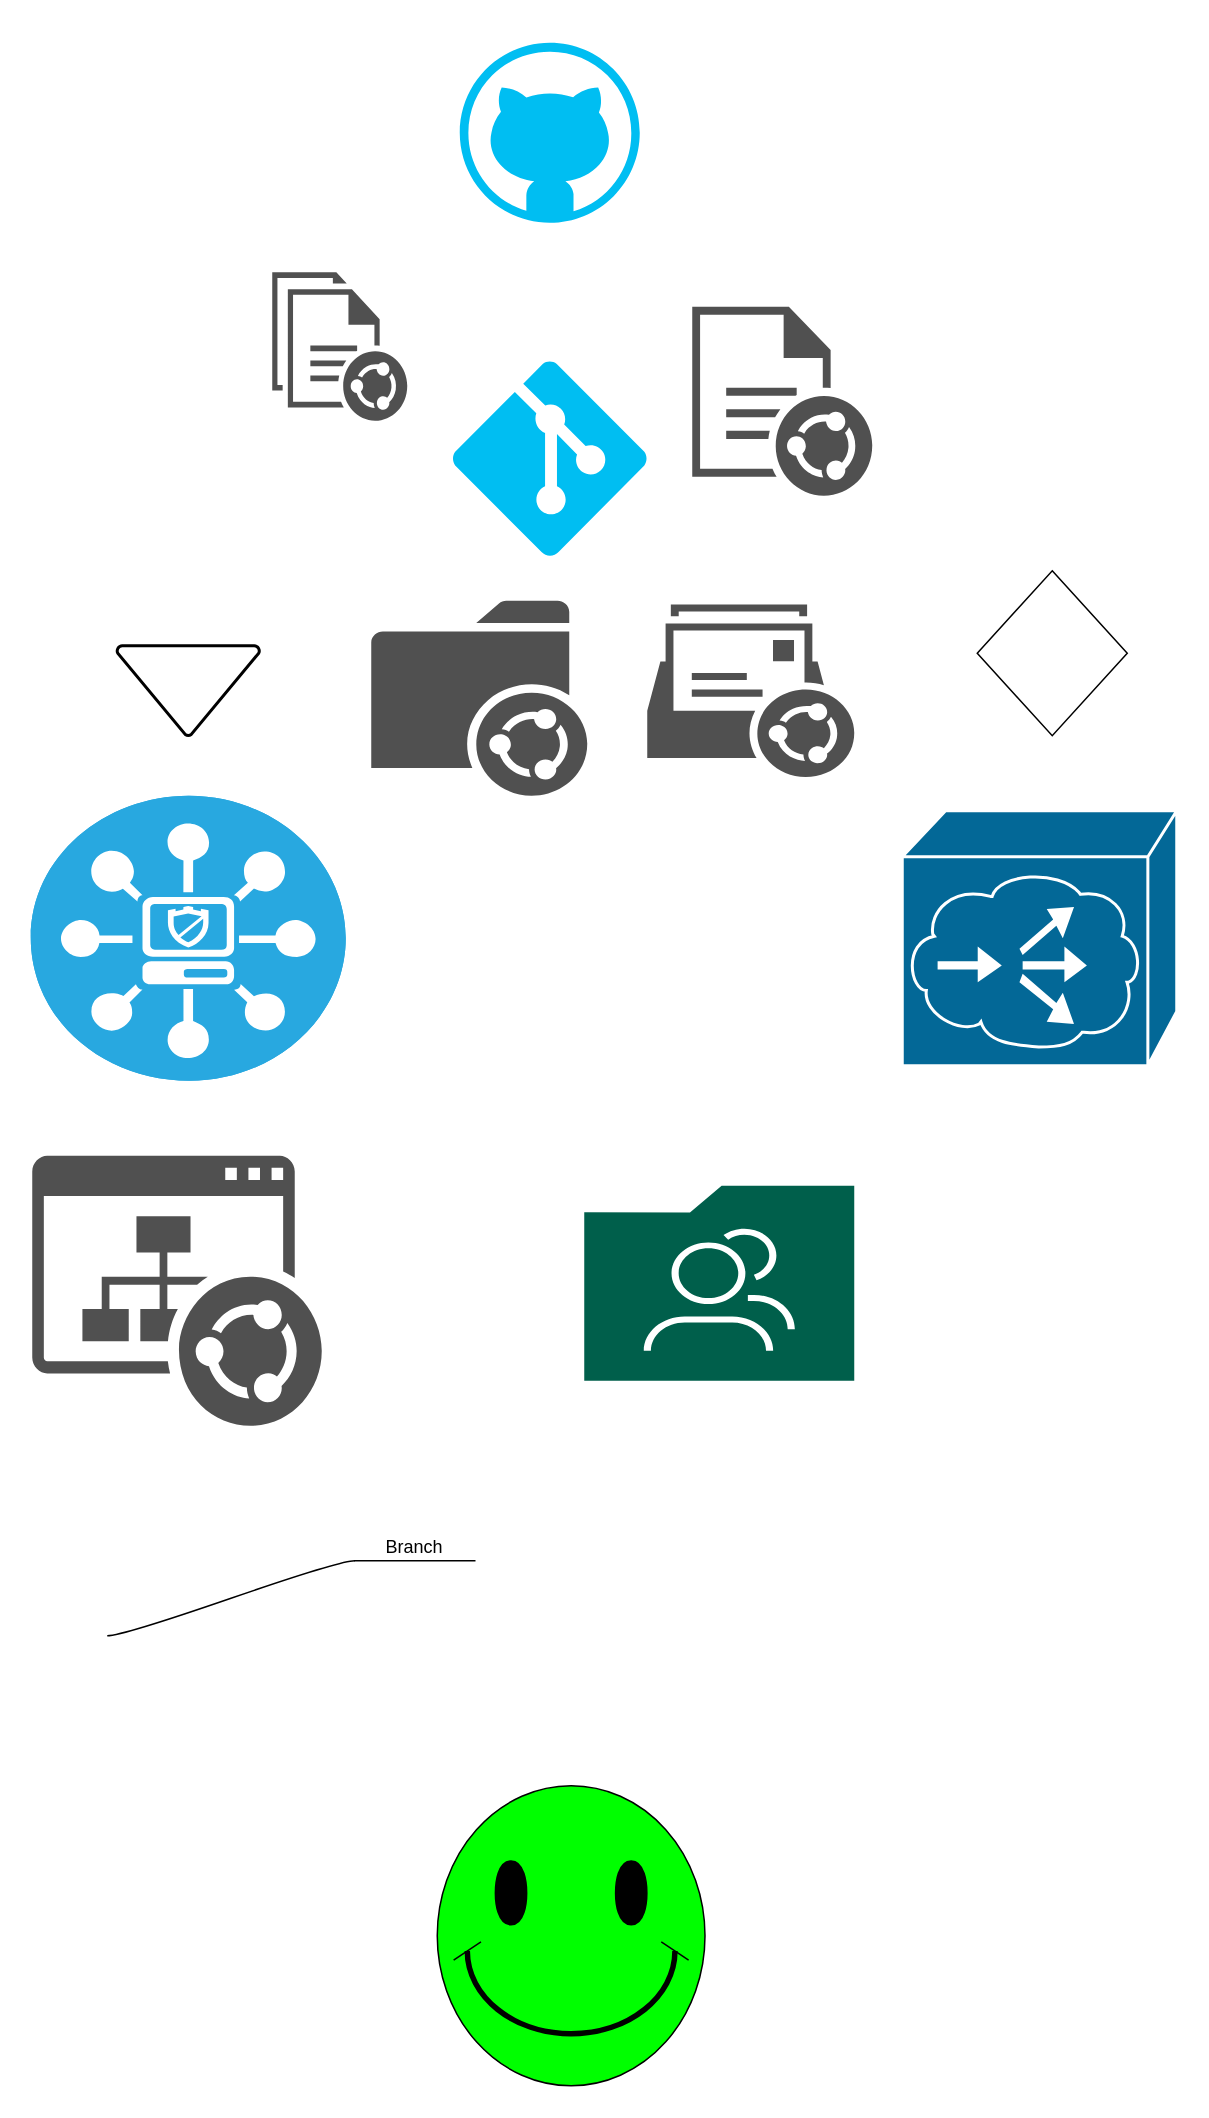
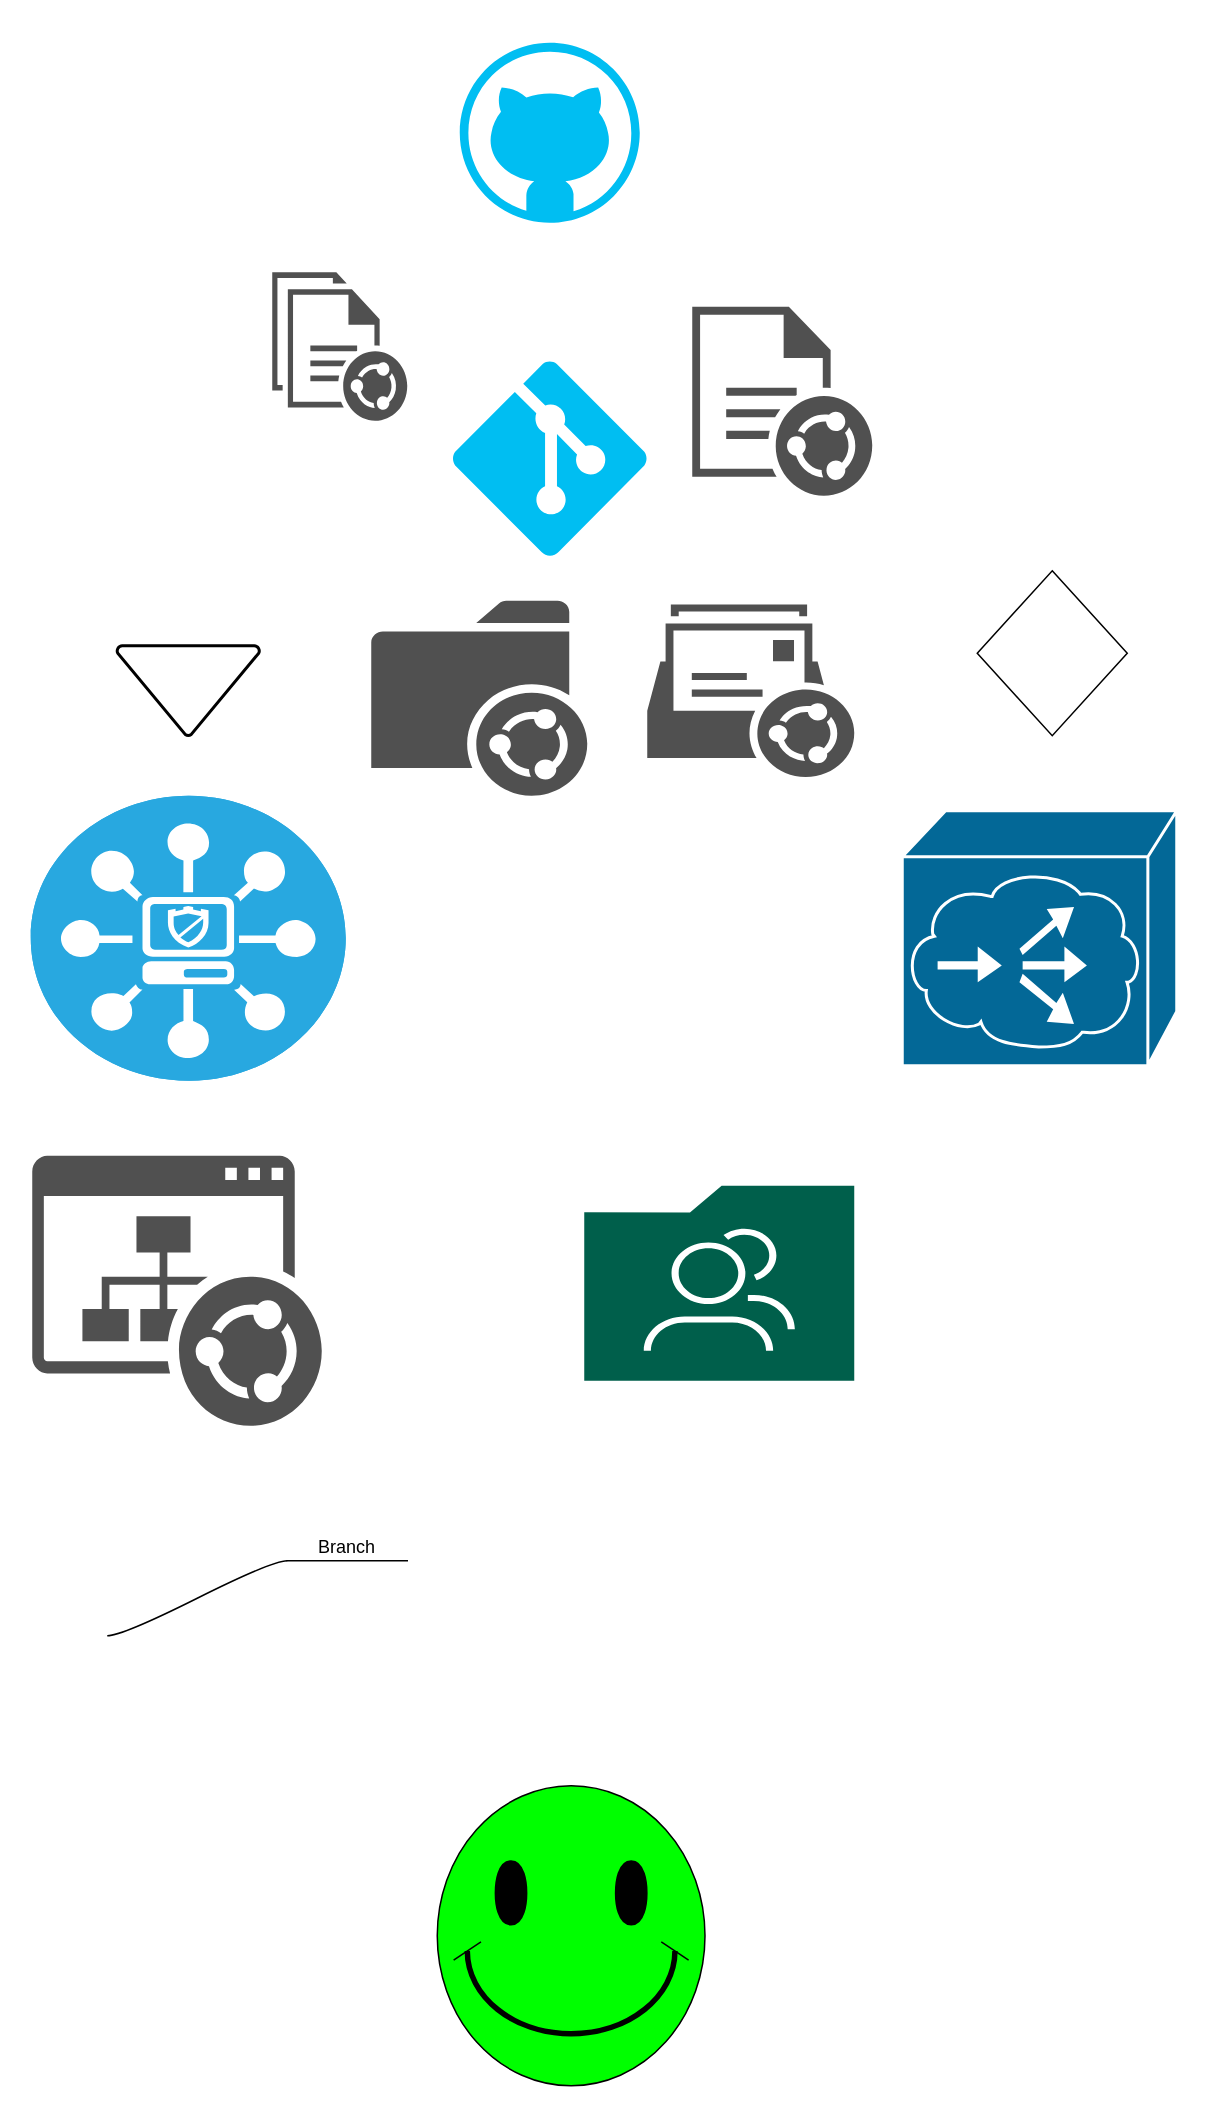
(415, 1546) -> (347, 1546)
